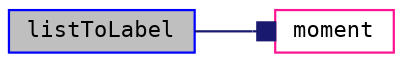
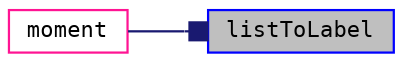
(224, 31) -> (156, 31)
